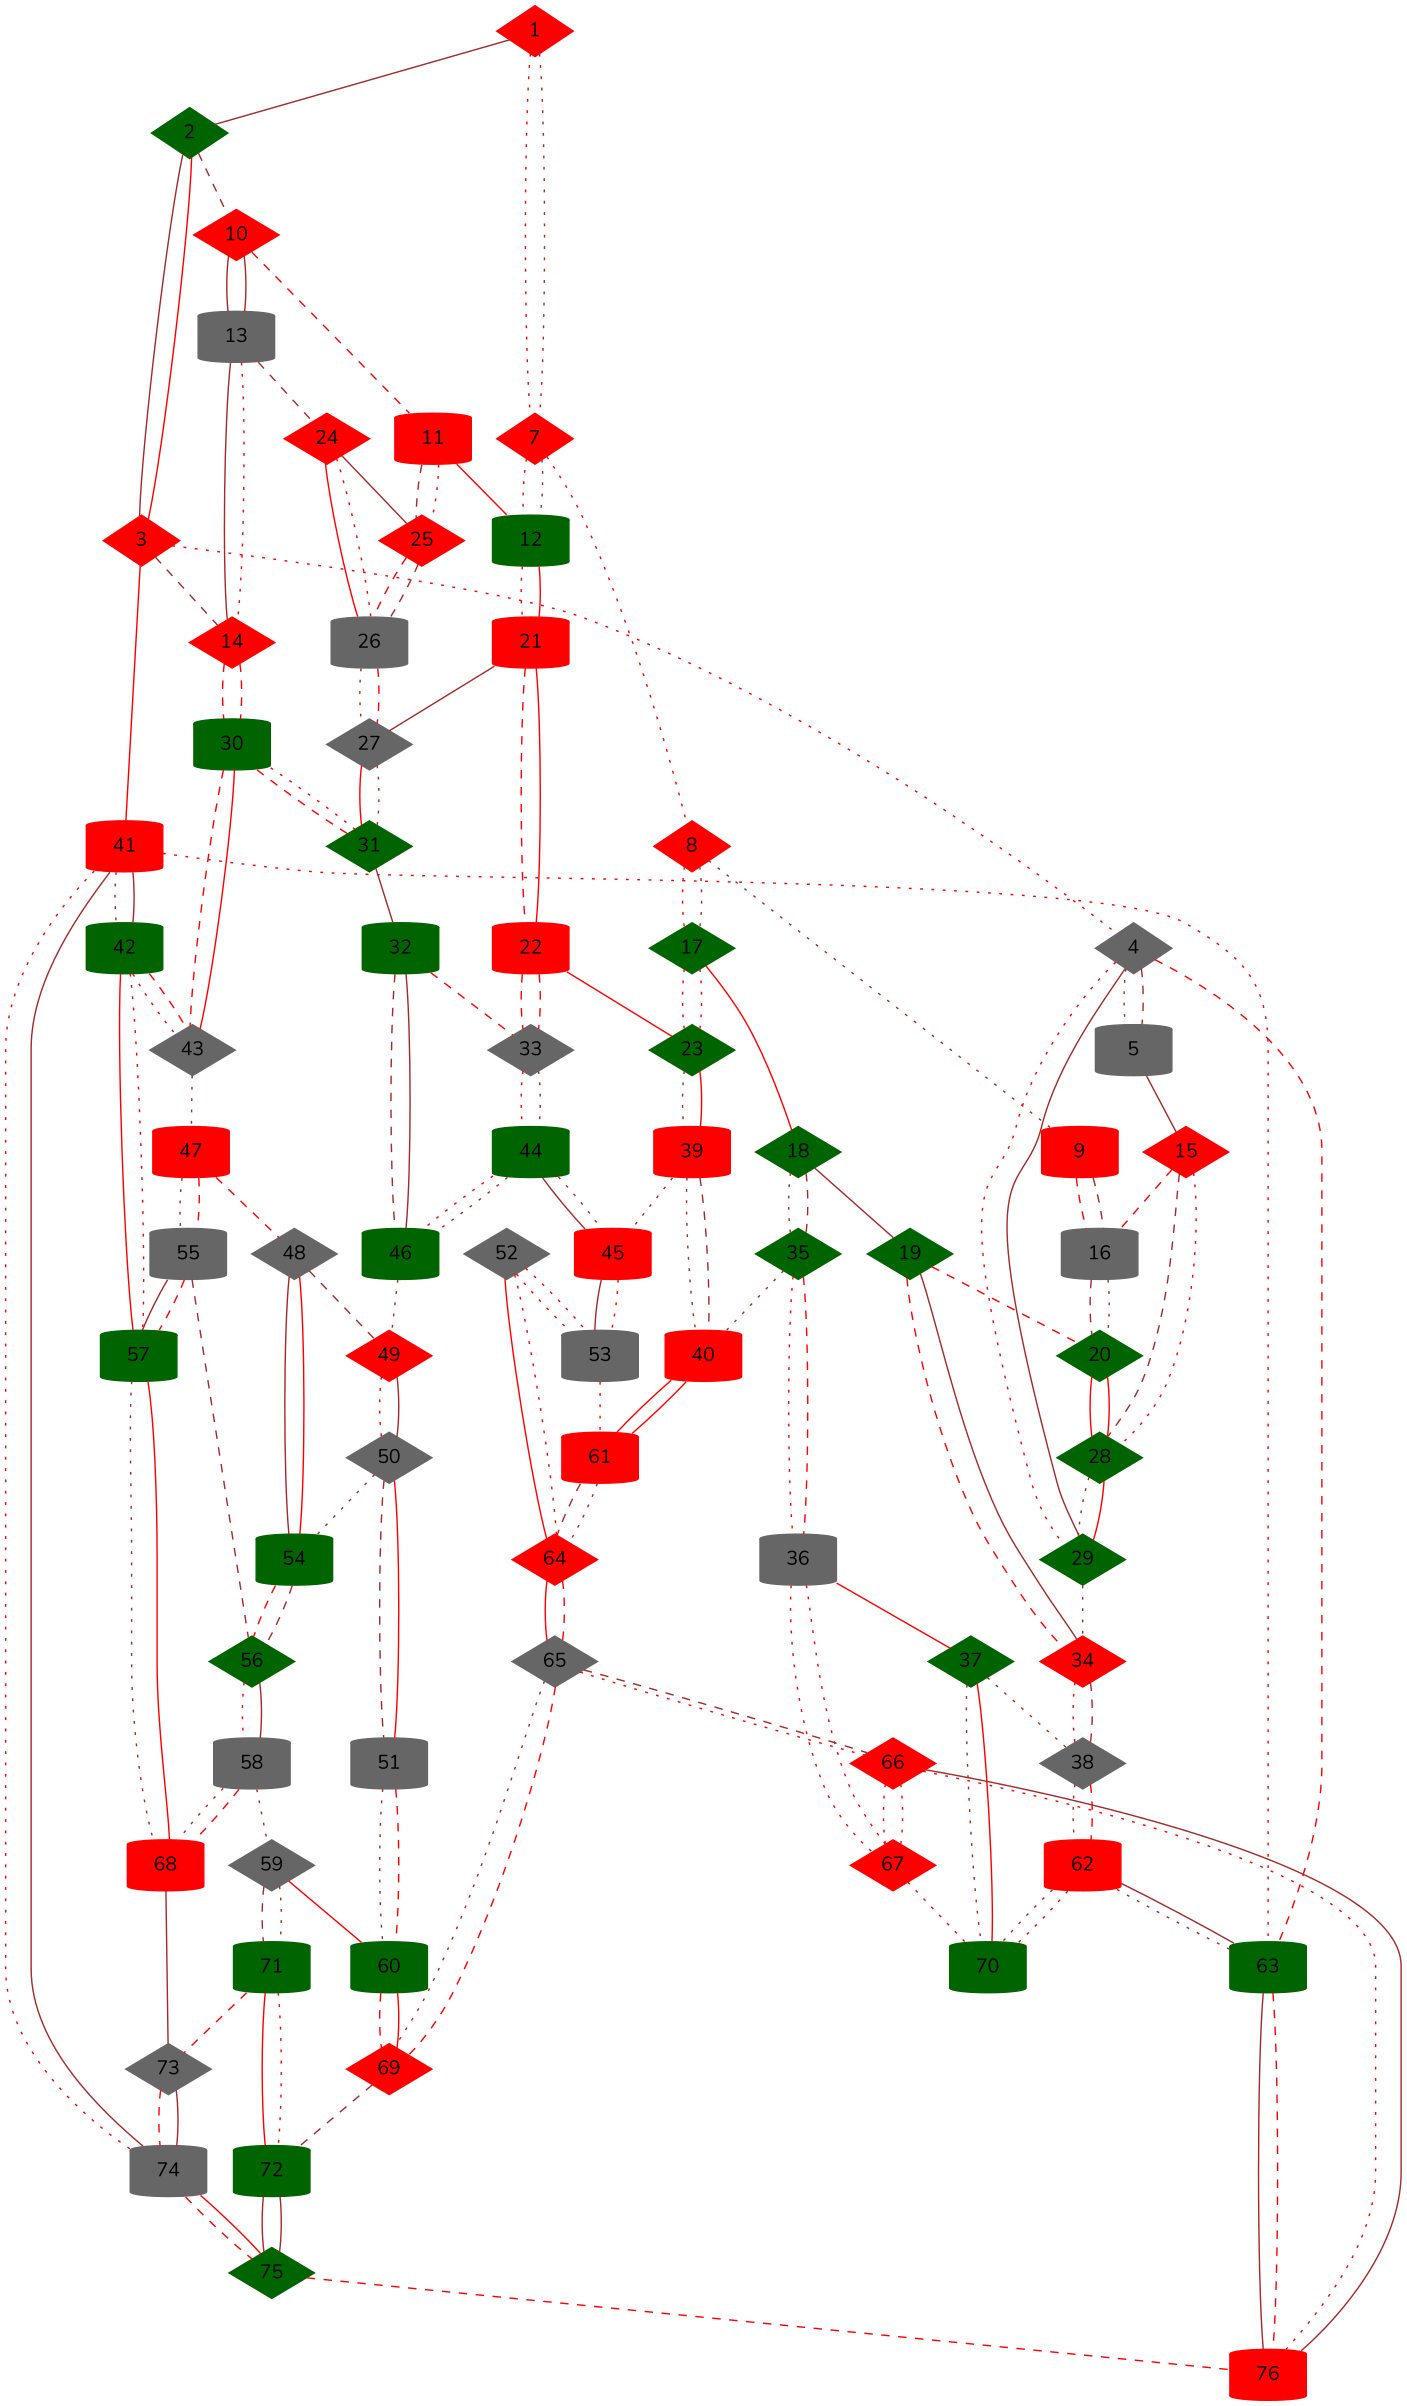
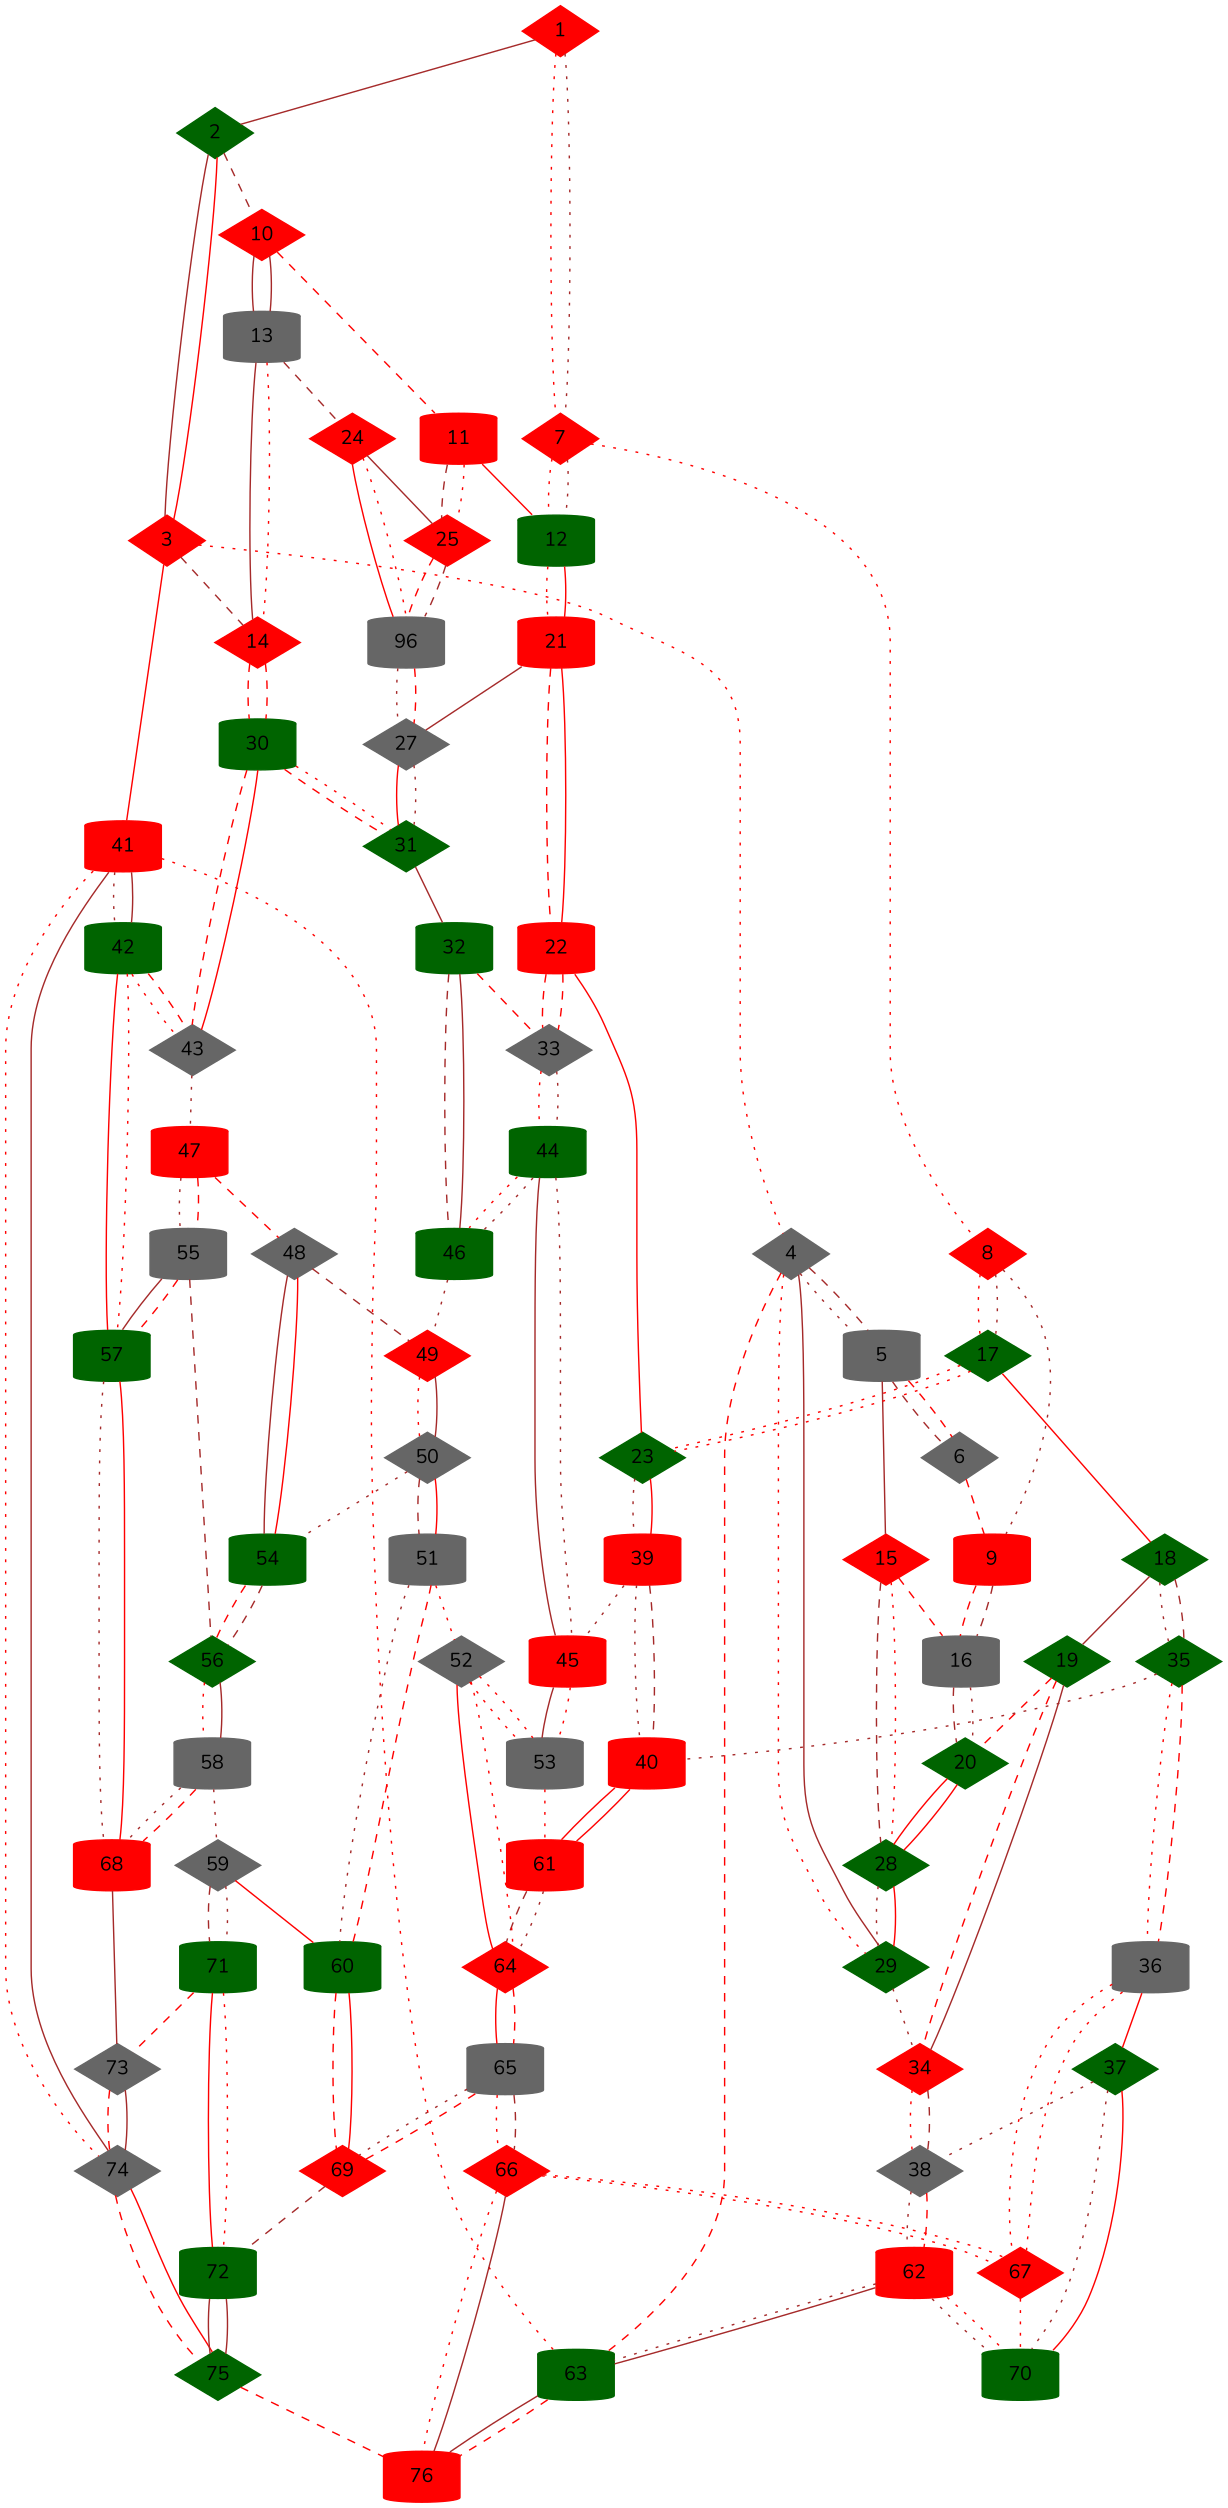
(369, 643) -> (406, 643)
none -> (960, 1458)
none -> (445, 1613)
(555, 1662) -> (505, 2069)
(168, 2171) -> (117, 2171)
